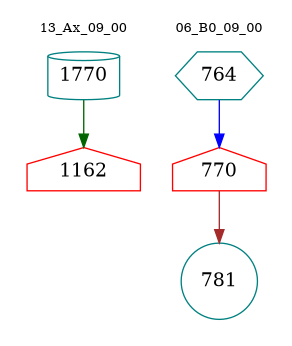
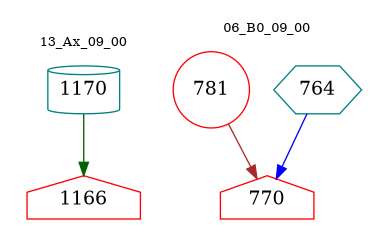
(84, 76) -> (84, 90)
(84, 171) -> (84, 200)
(219, 210) -> (240, 145)
(219, 281) -> (211, 90)
